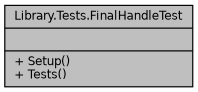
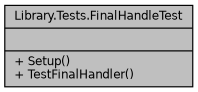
(41, 75) -> (74, 75)
